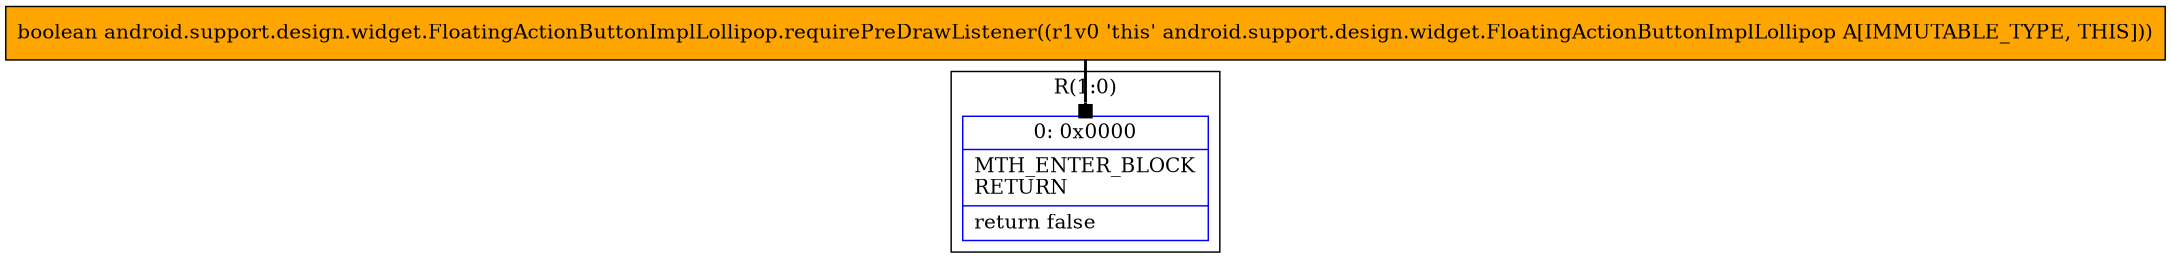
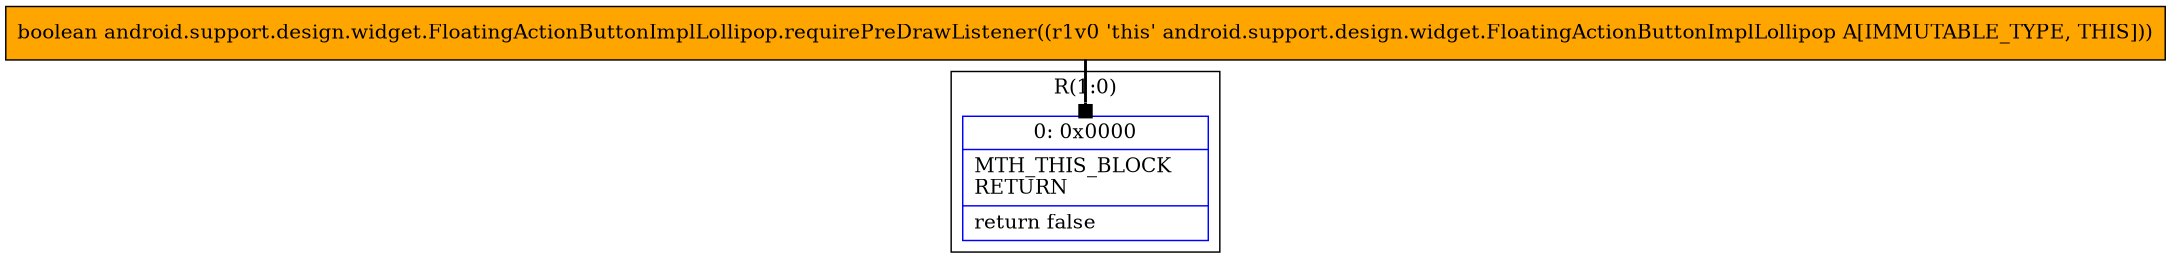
(1086, 166) -> (1073, 166)
